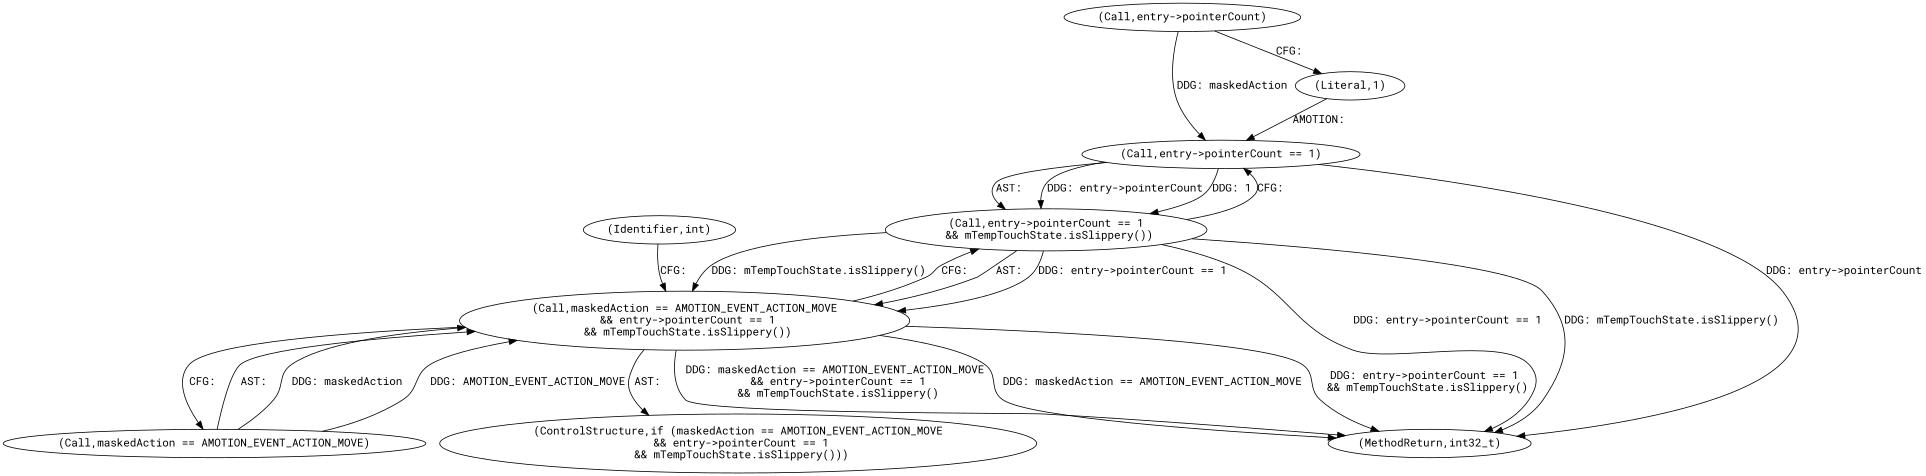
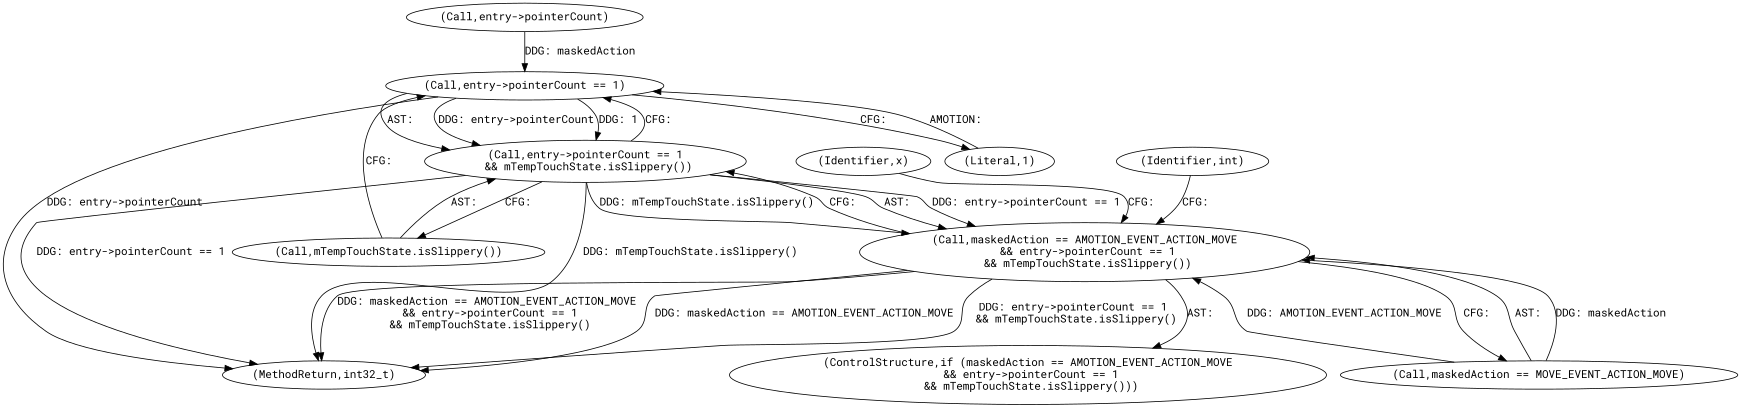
(1264, 51) -> (798, 115)
none -> (863, 161)
none -> (389, 252)
(215, 443) -> (1539, 375)
